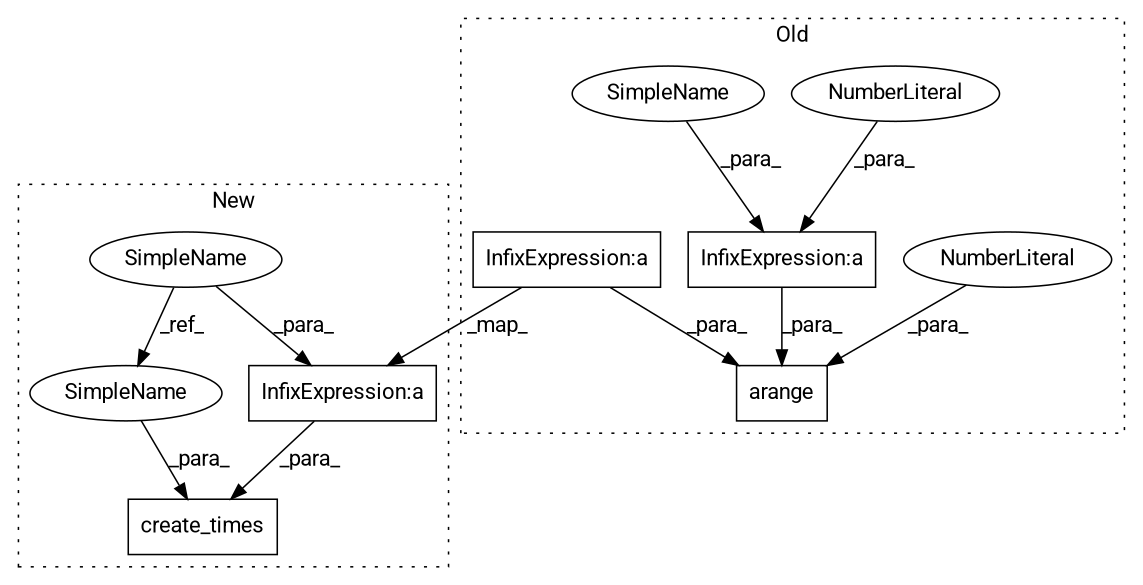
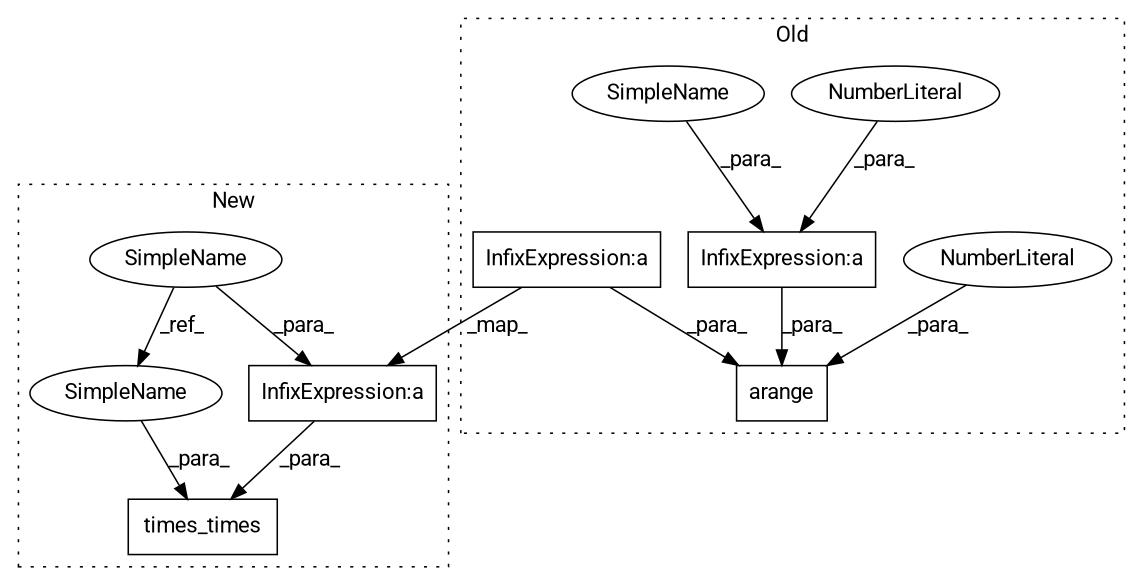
(203, 527) -> (203, 527)
